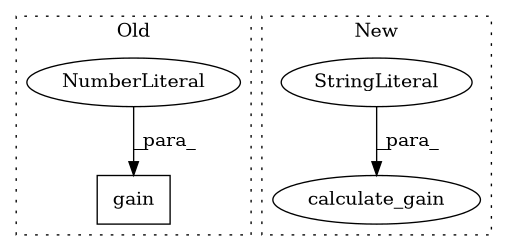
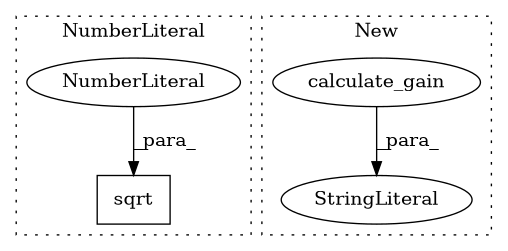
(134, 32) -> (134, 32)
(377, 134) -> (377, 134)
(134, 200) -> (134, 200)
